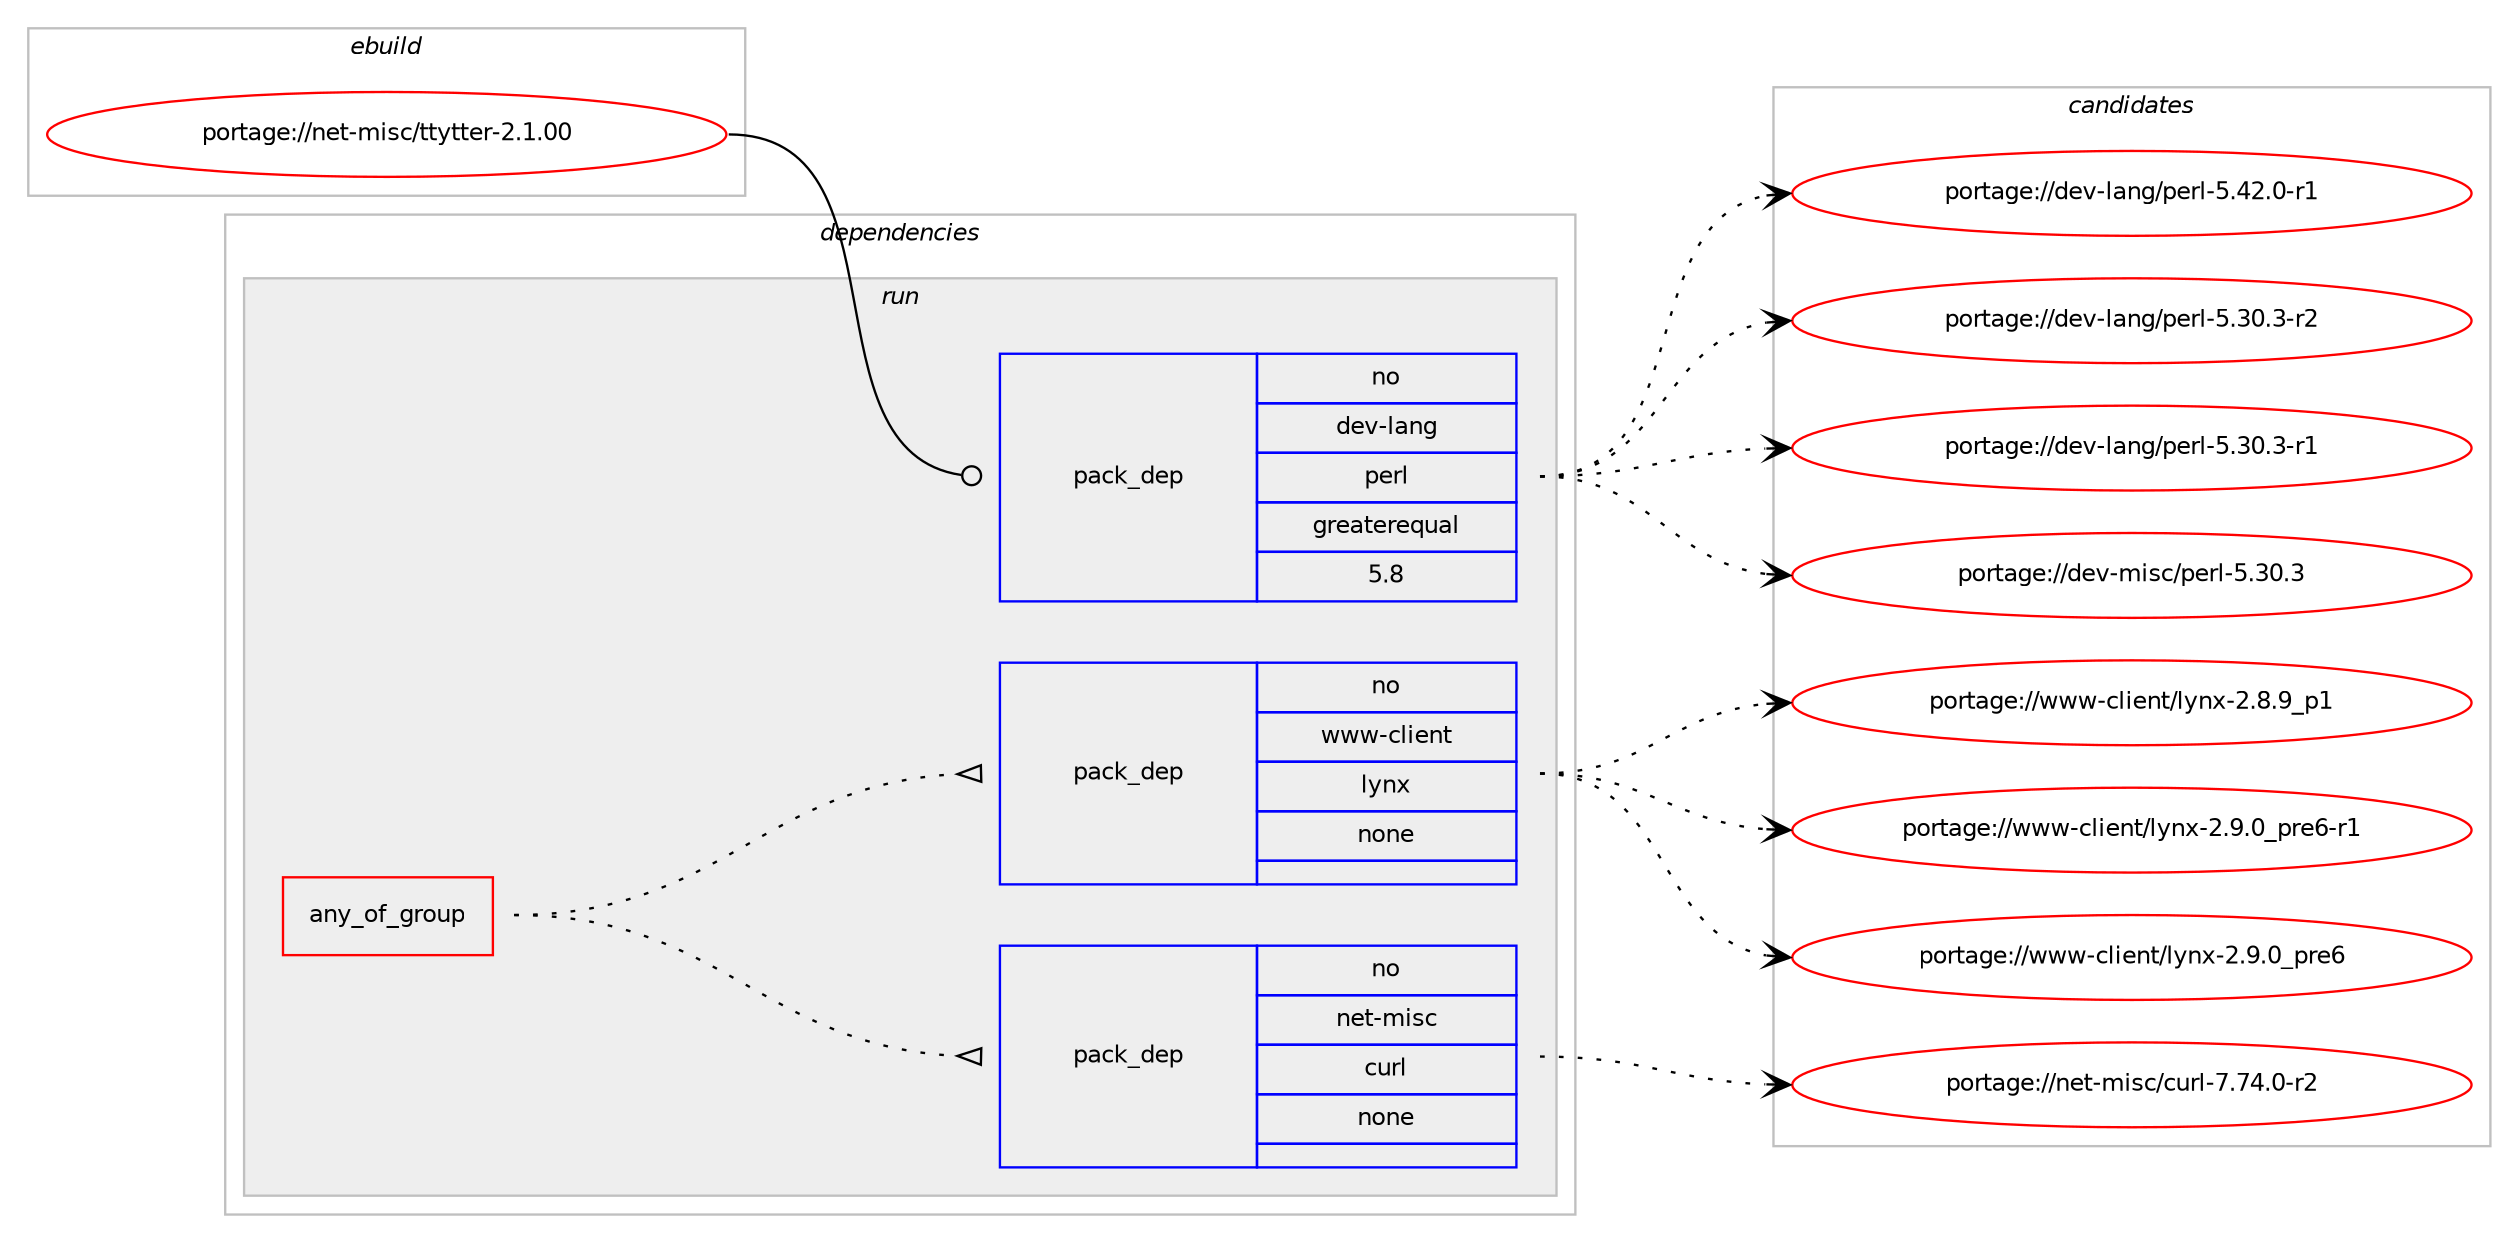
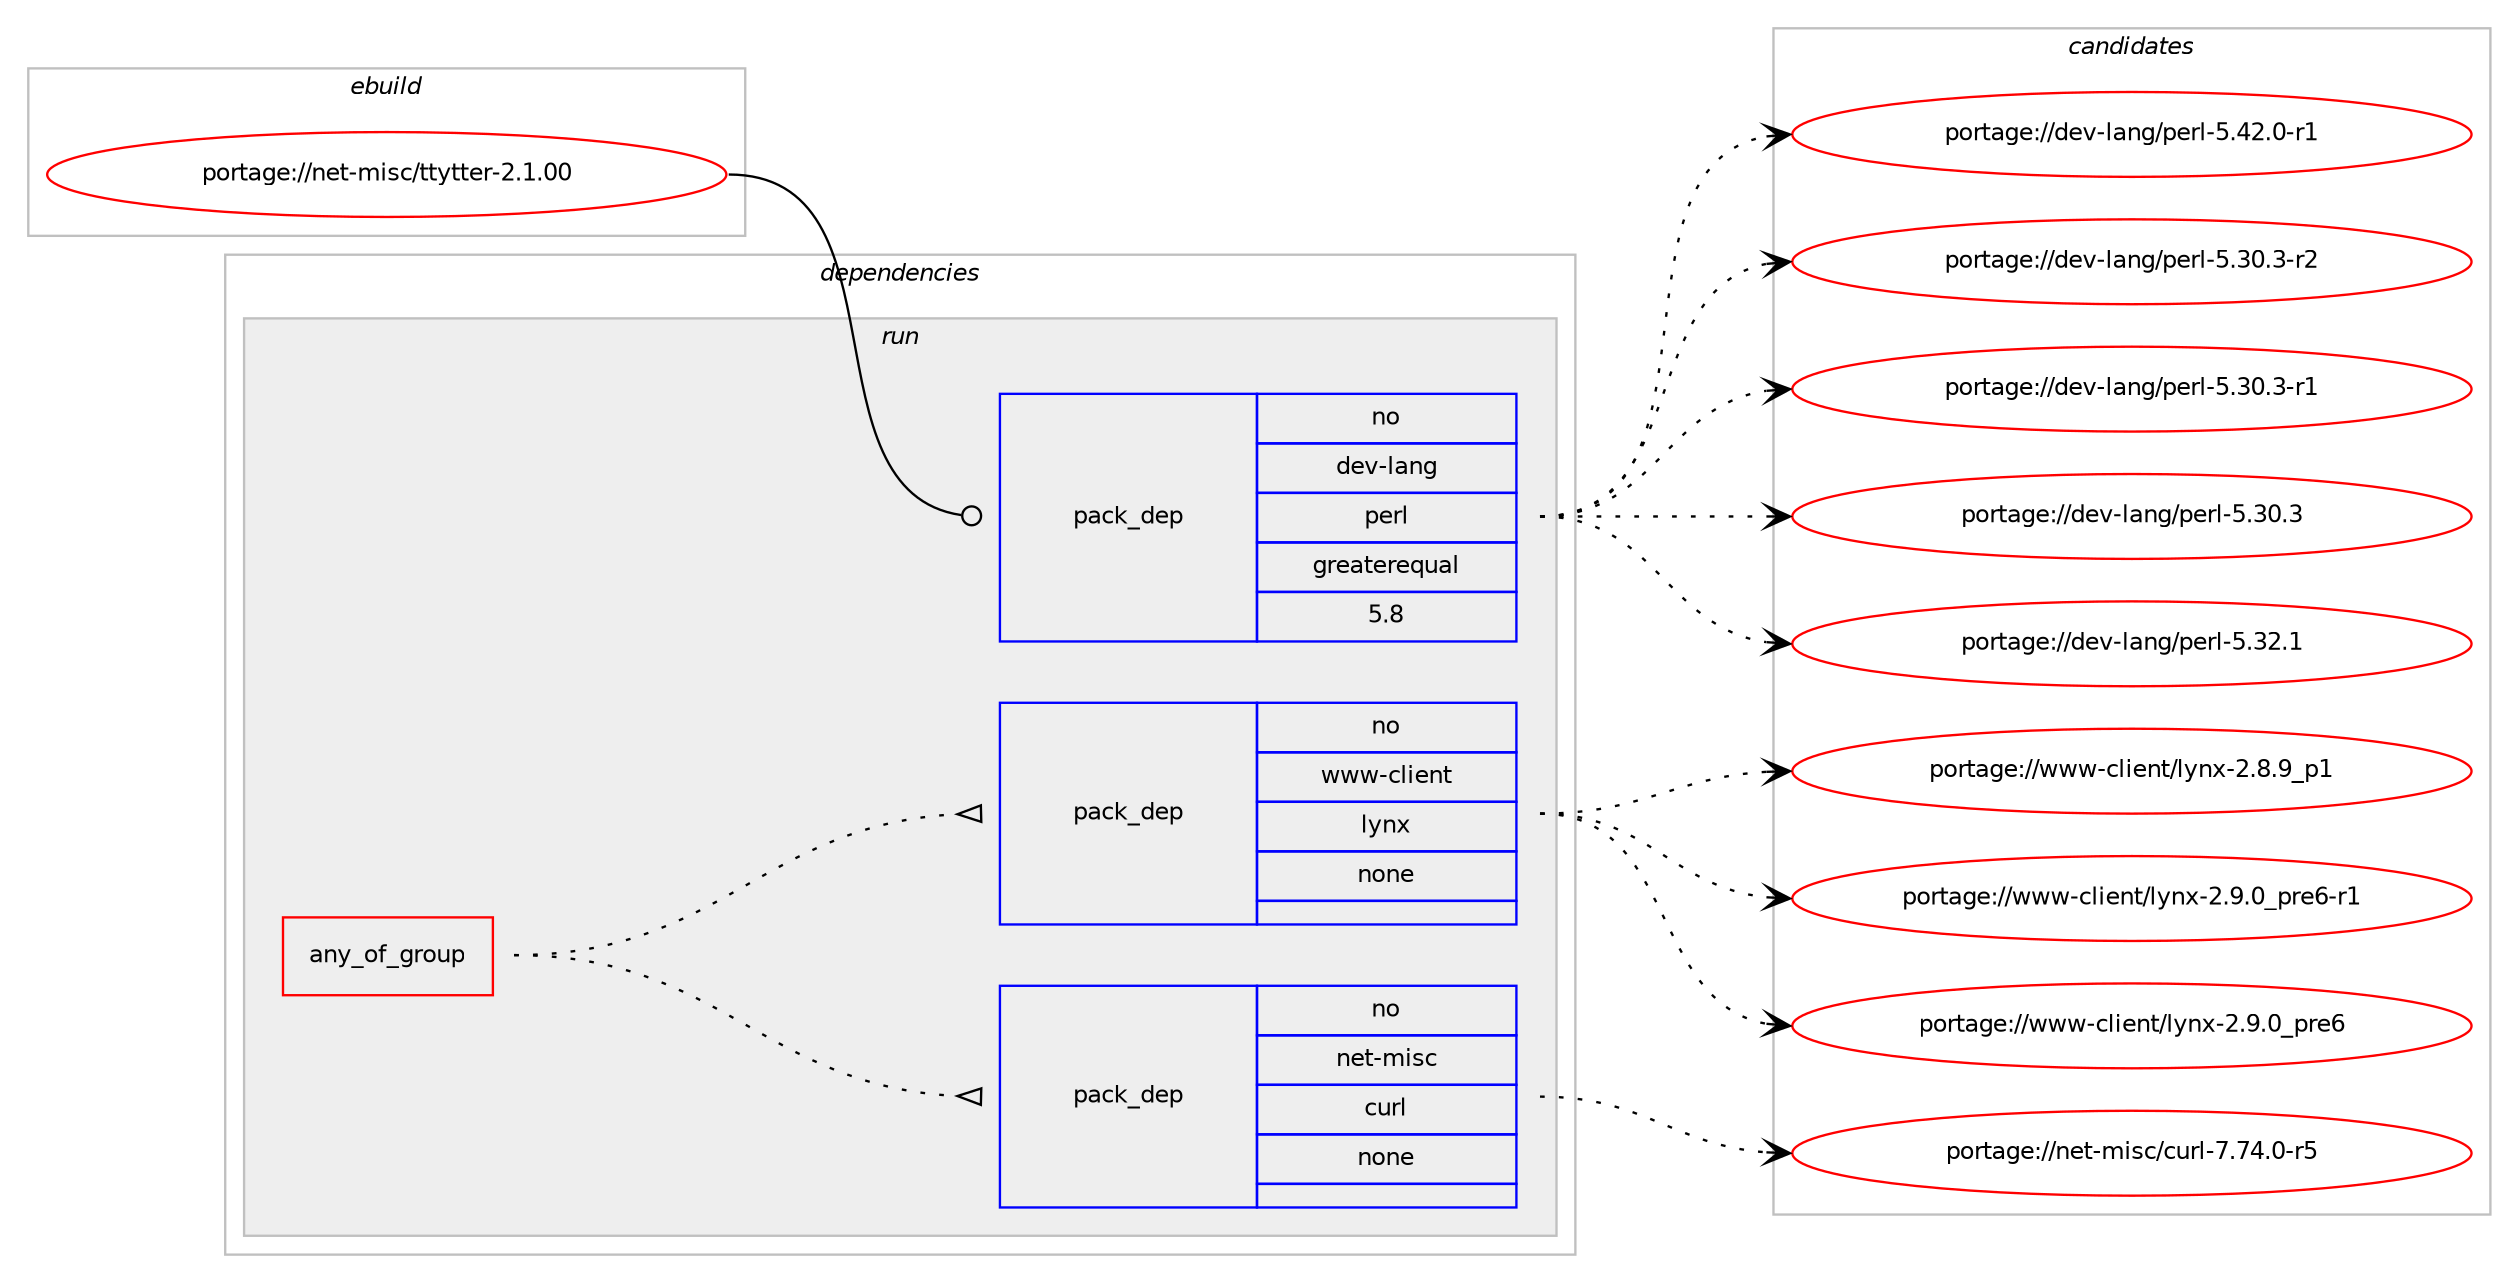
(2132, 575) -> (2132, 516)
none -> (2132, 644)
(2132, 1085) -> (2132, 1153)
